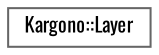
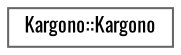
(79, 27) -> (91, 27)
